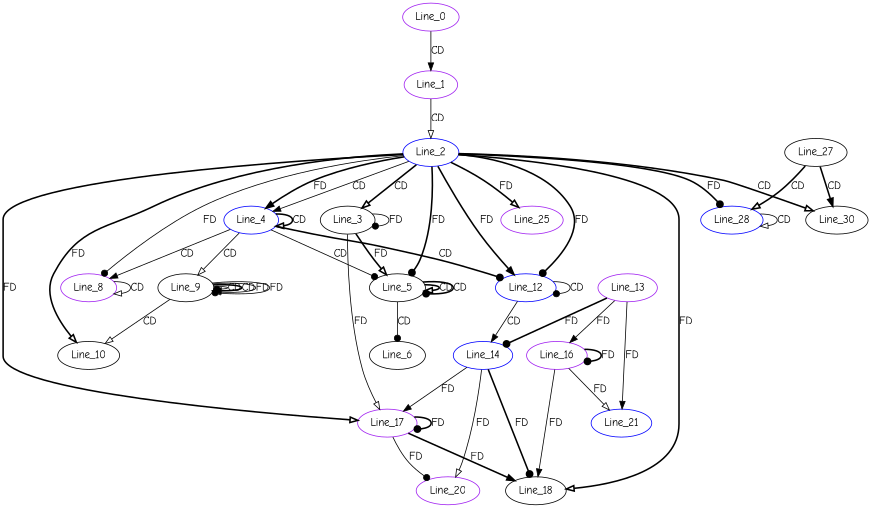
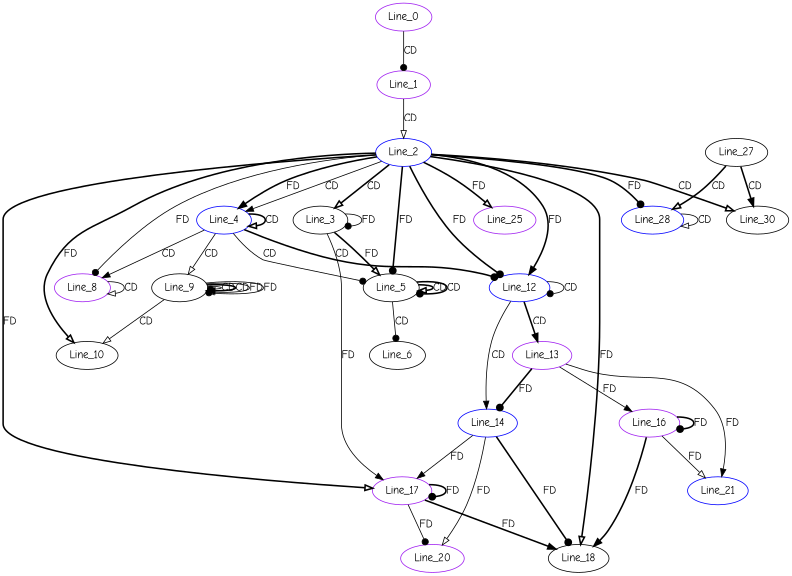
(431, 47) -> (404, 48)
none -> (530, 318)
(353, 320) -> (341, 360)
(547, 419) -> (629, 492)
